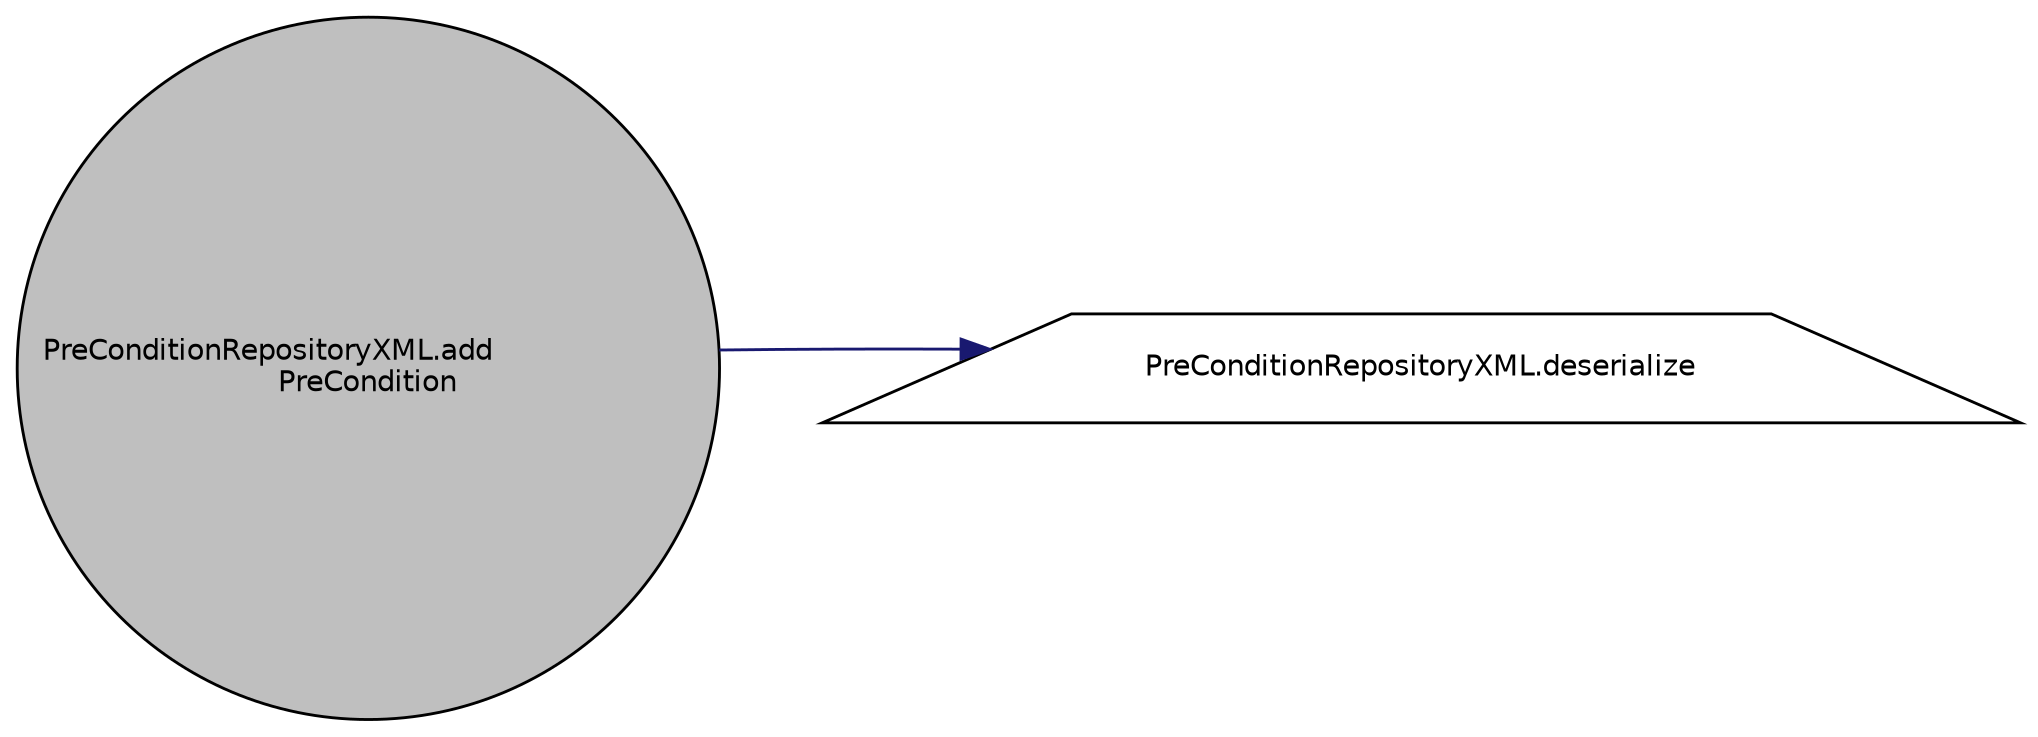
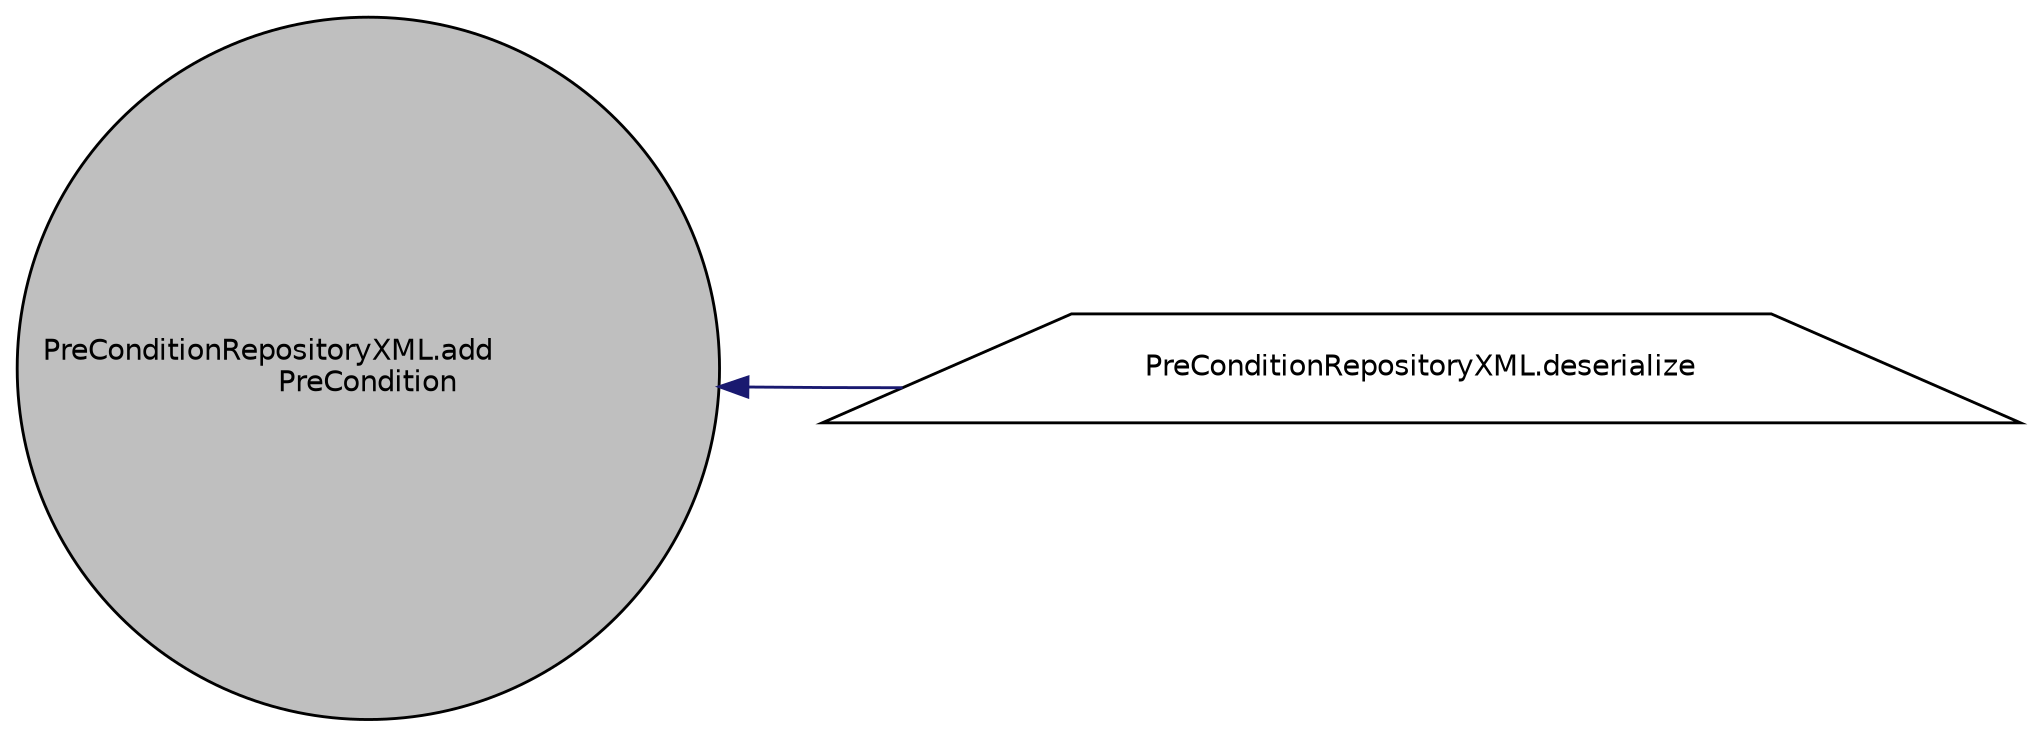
(840, 349) -> (826, 388)
